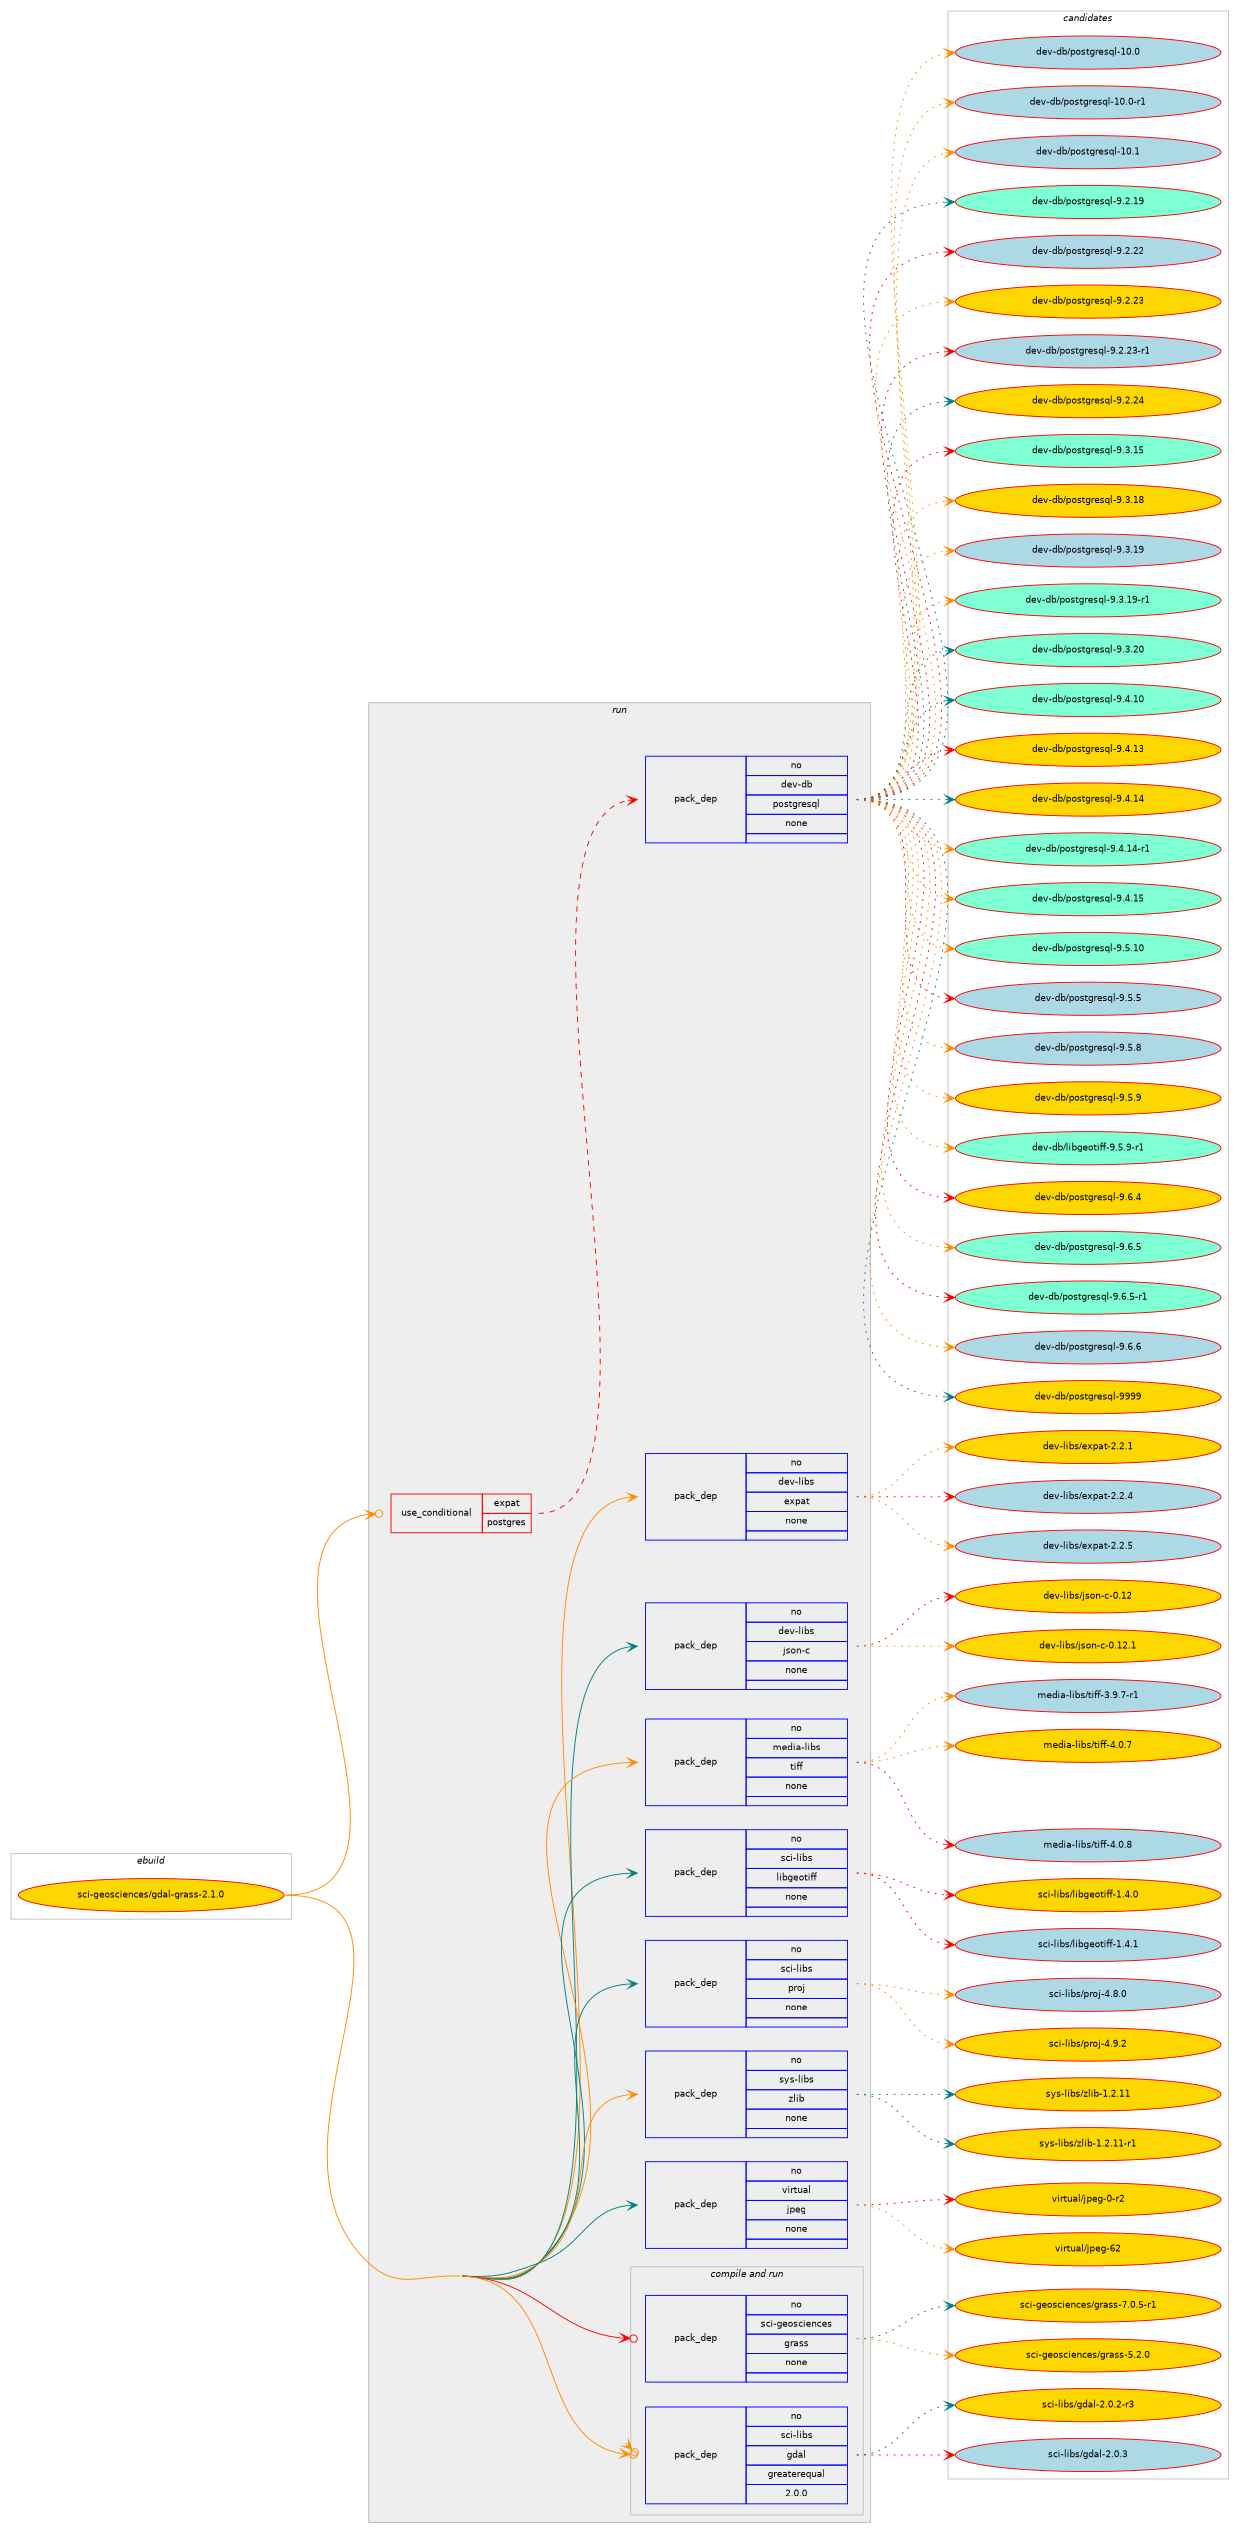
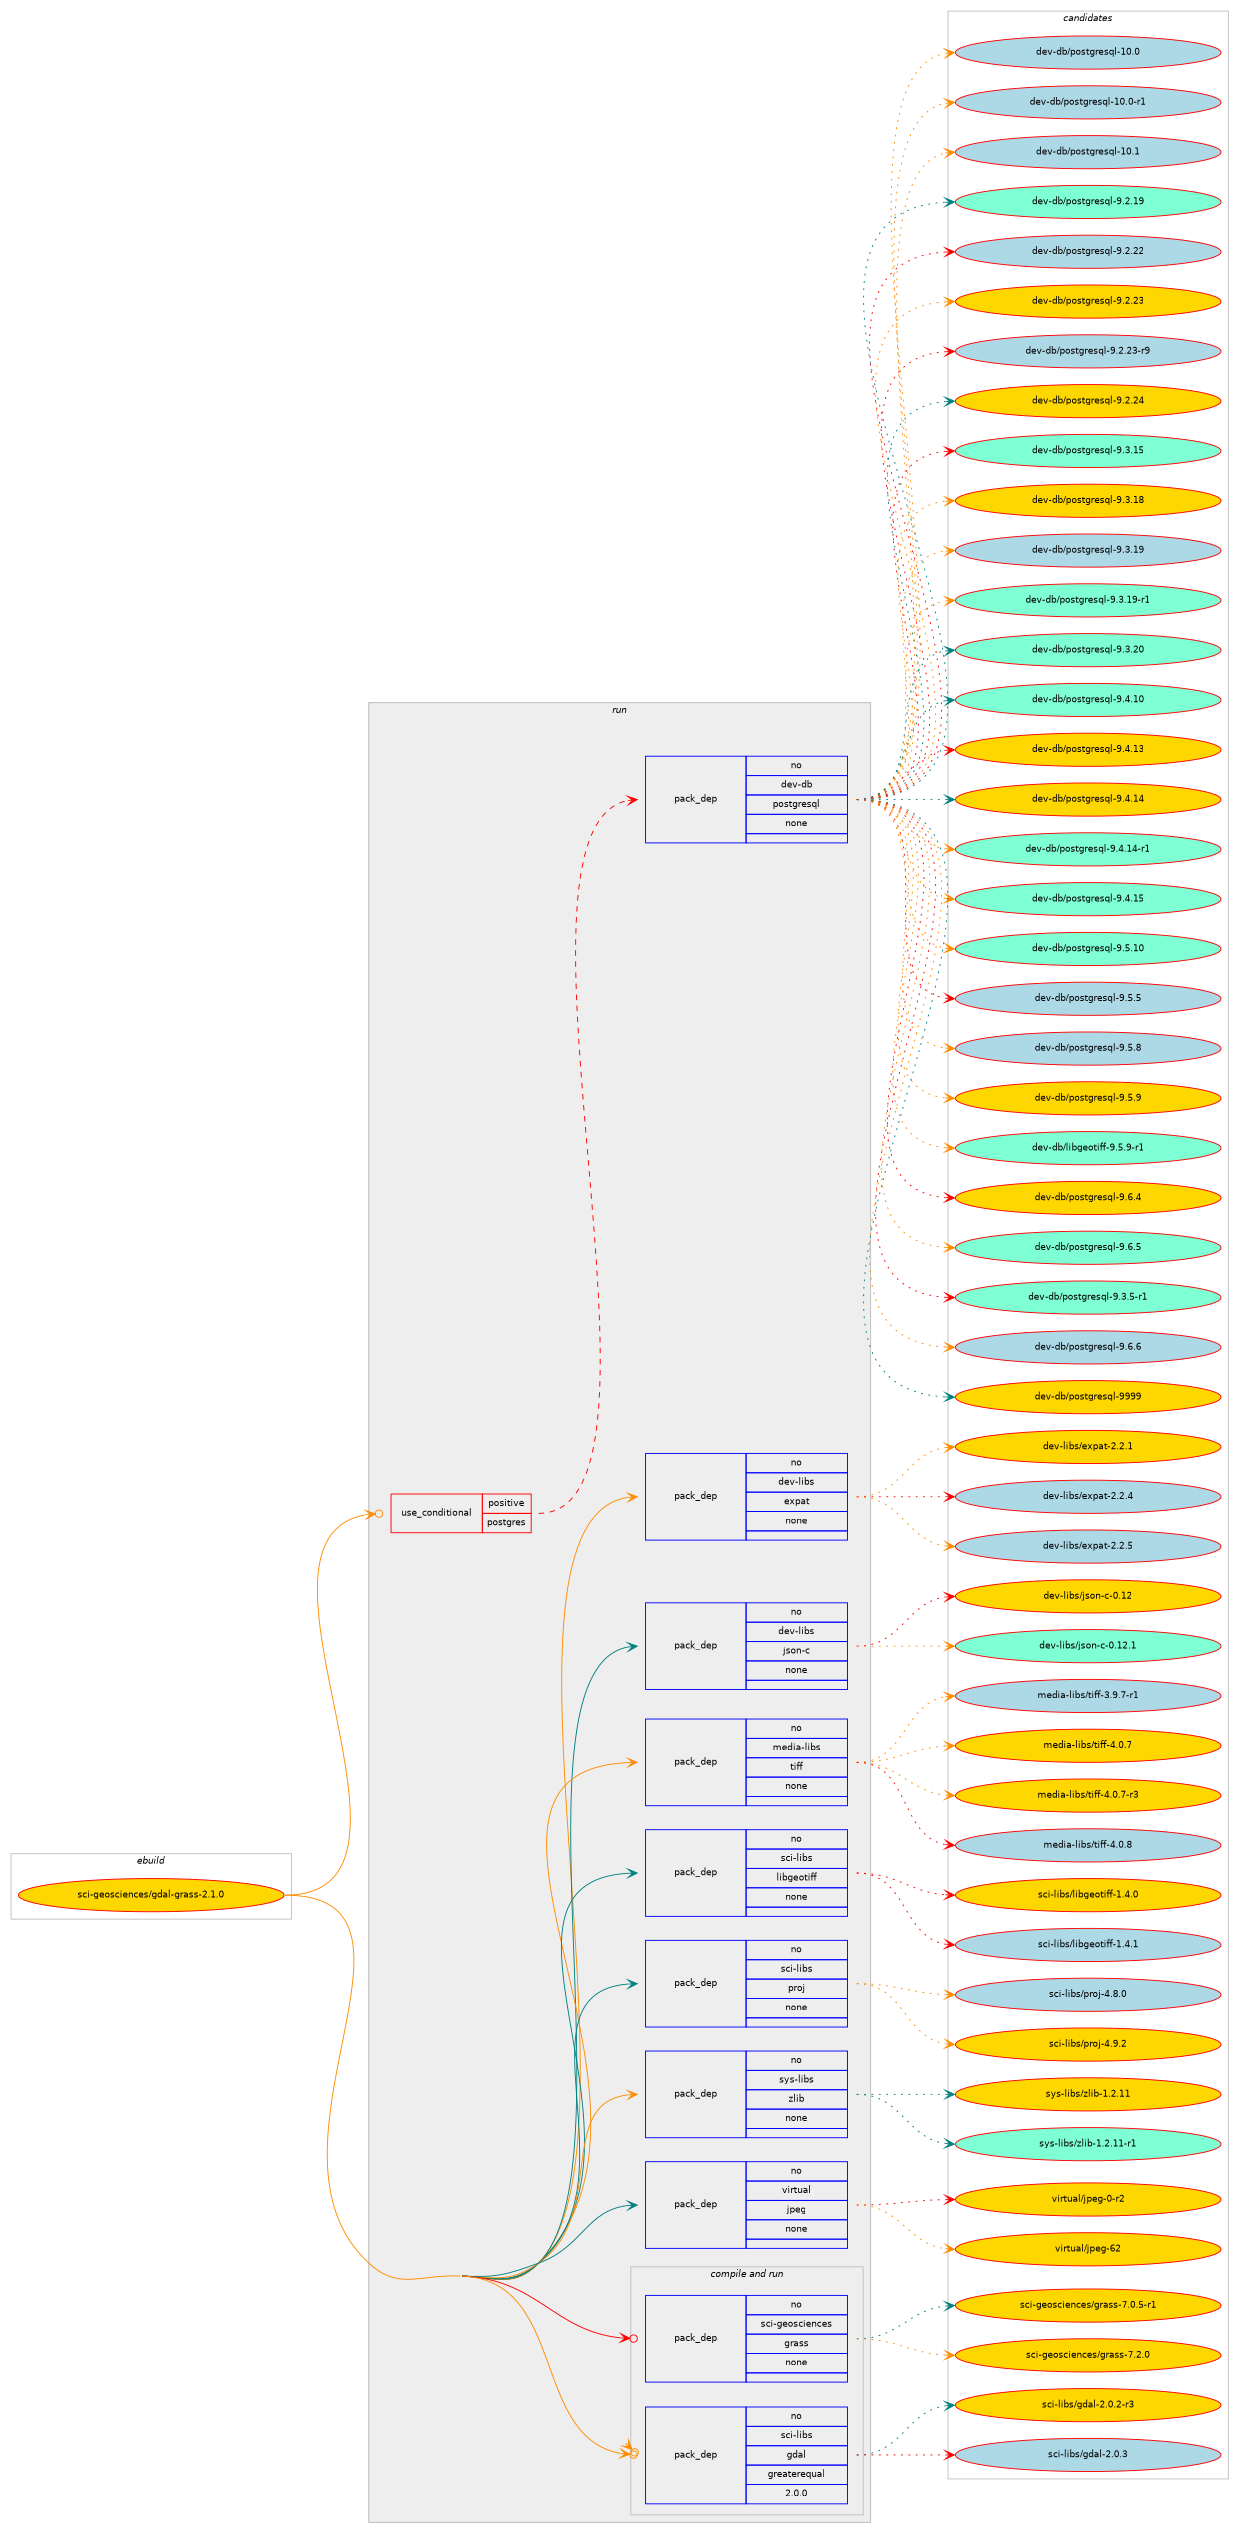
(1088, 351) -> (1088, 351)
(1088, 1298) -> (1088, 1298)
(507, 1503) -> (507, 1503)
(1088, 1646) -> (1088, 1646)
none -> (1088, 1796)
(1088, 2144) -> (1088, 2144)
(1088, 2355) -> (1088, 2355)
